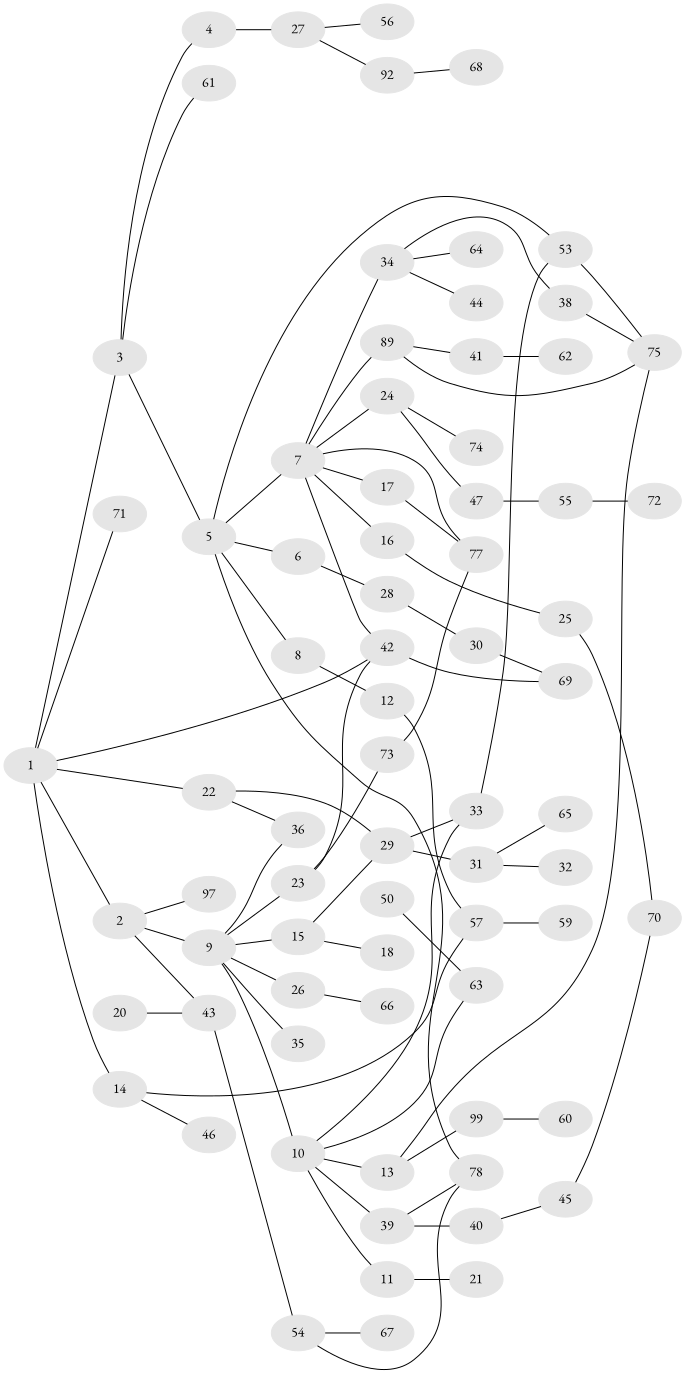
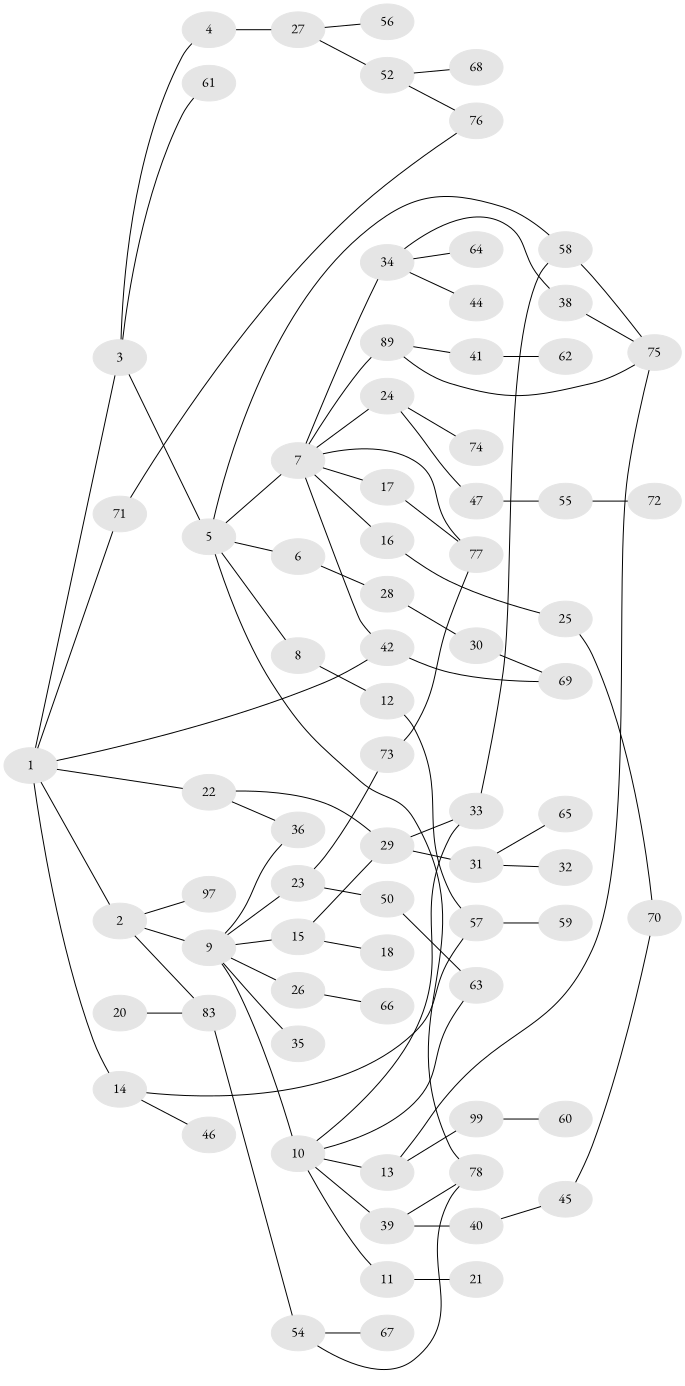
(387, 75) -> (387, 75)
none -> (476, 121)
(565, 250) -> (565, 250)
(343, 777) -> (335, 890)
(209, 1013) -> (209, 1013)
